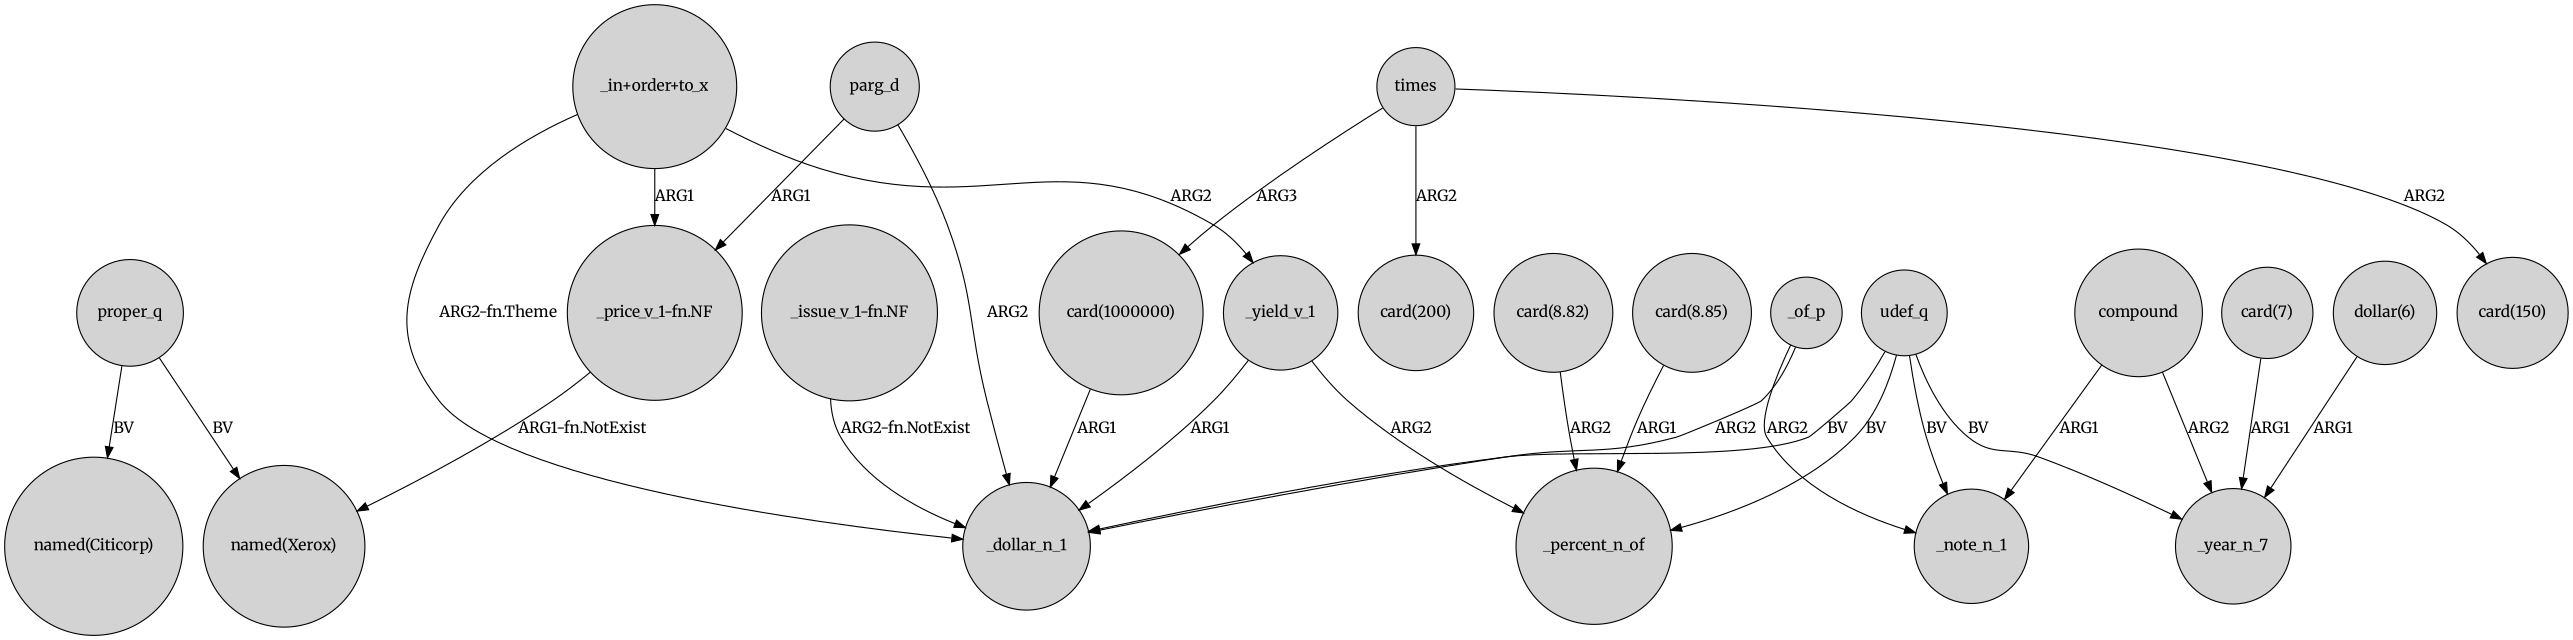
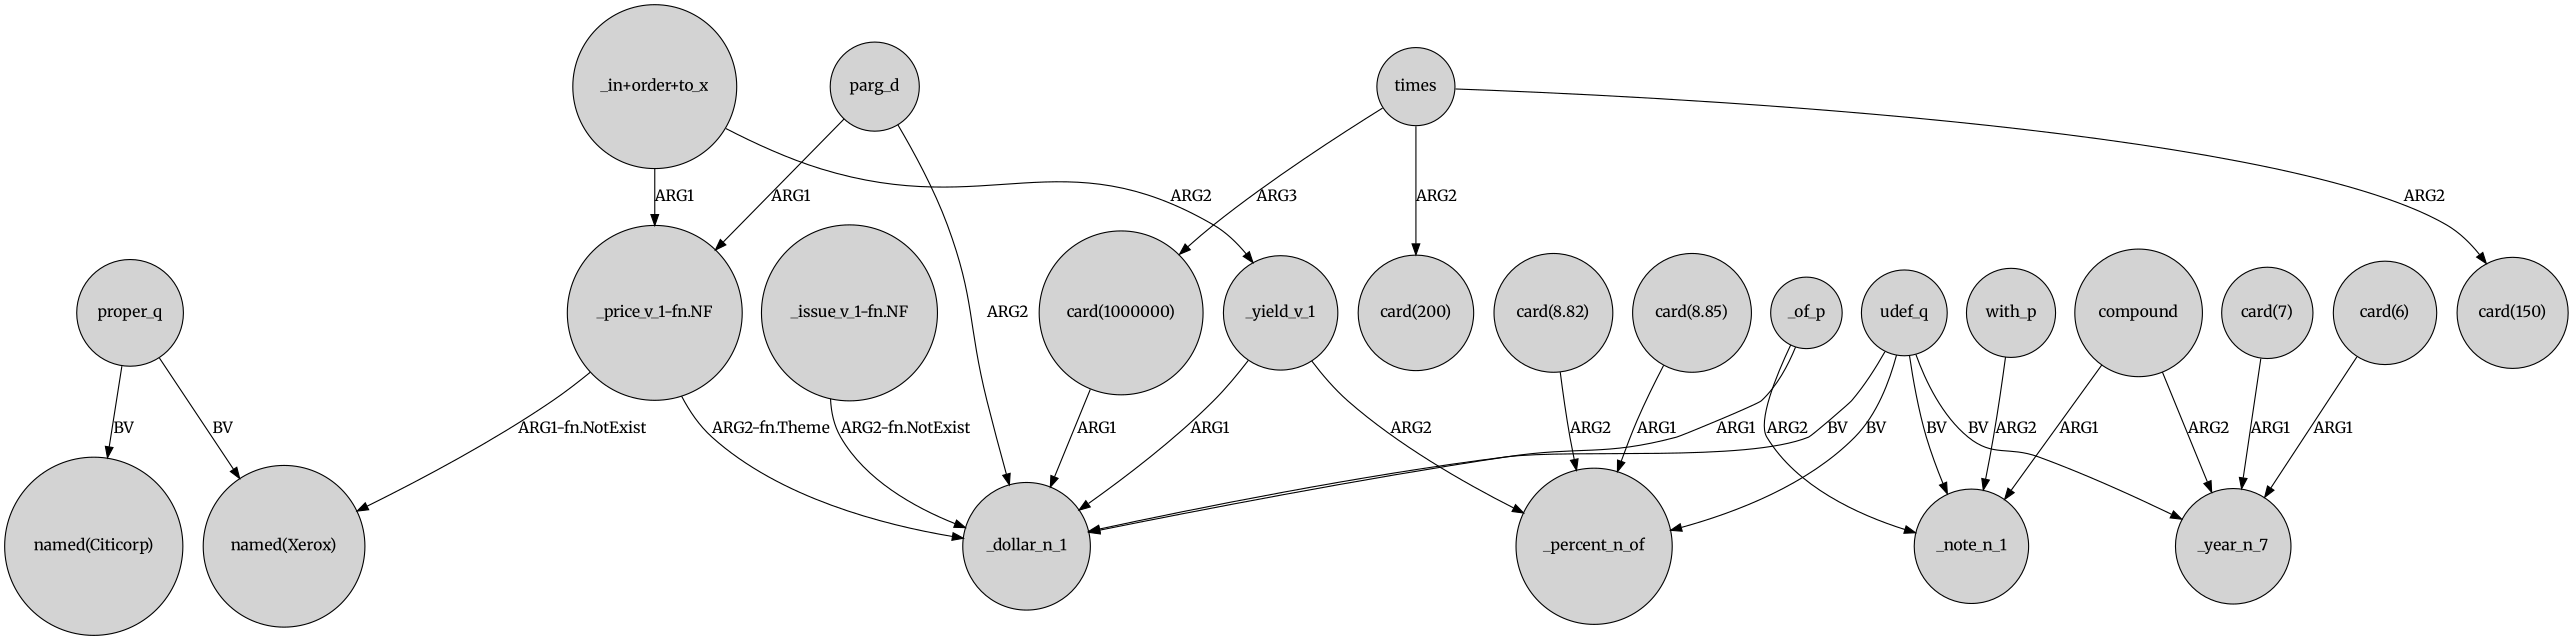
none -> (2011, 313)
(2385, 313) -> (2385, 313)
(1736, 429) -> (1736, 429)
(509, 446) -> (802, 493)
